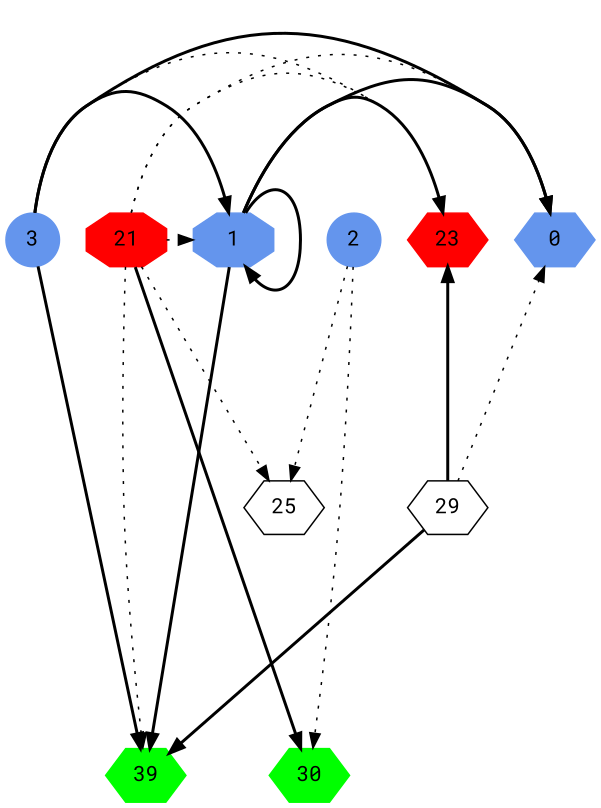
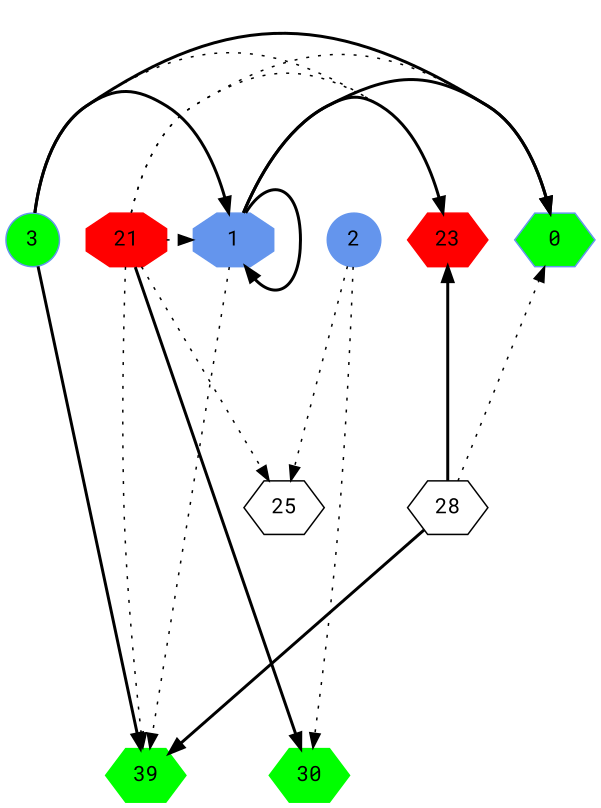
(33, 240) -> (33, 240)
(555, 240) -> (555, 240)
(191, 500) -> (191, 500)
(448, 508) -> (448, 508)
